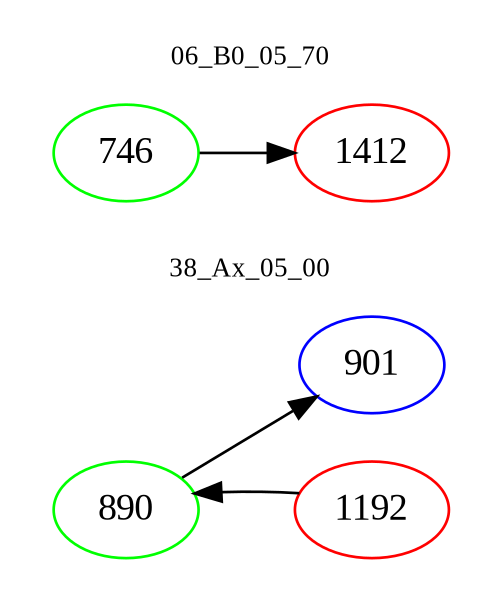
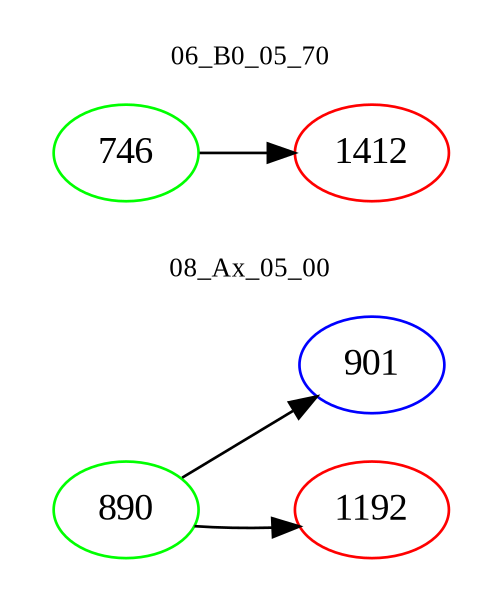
(251, 270) -> (251, 270)
(261, 492) -> (233, 528)
